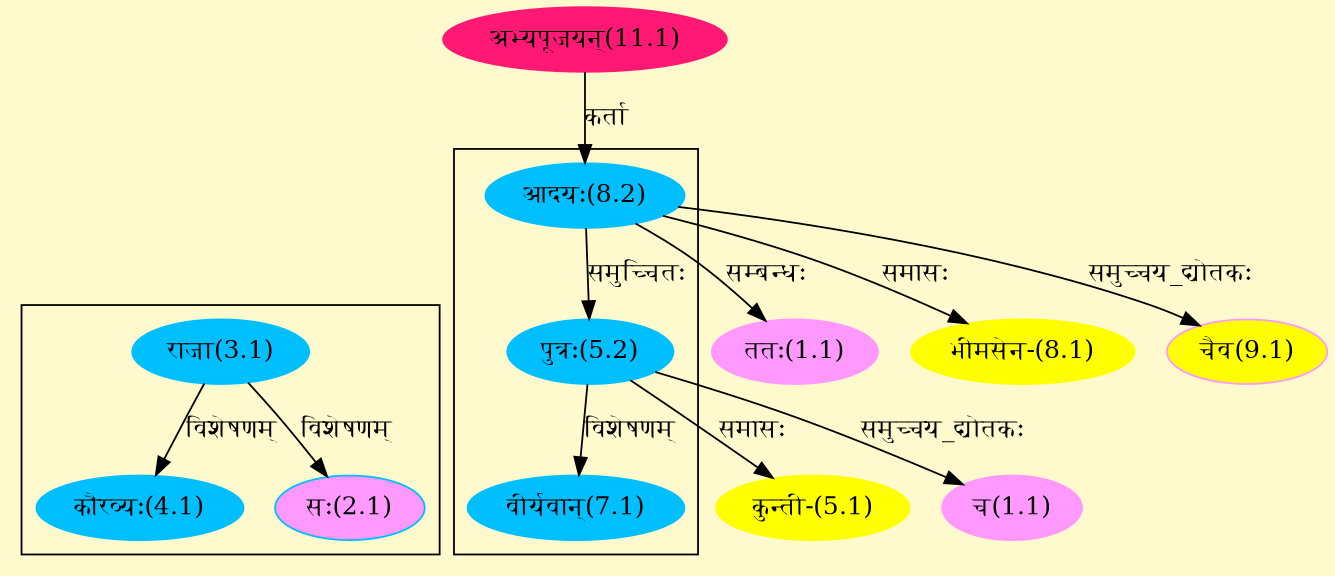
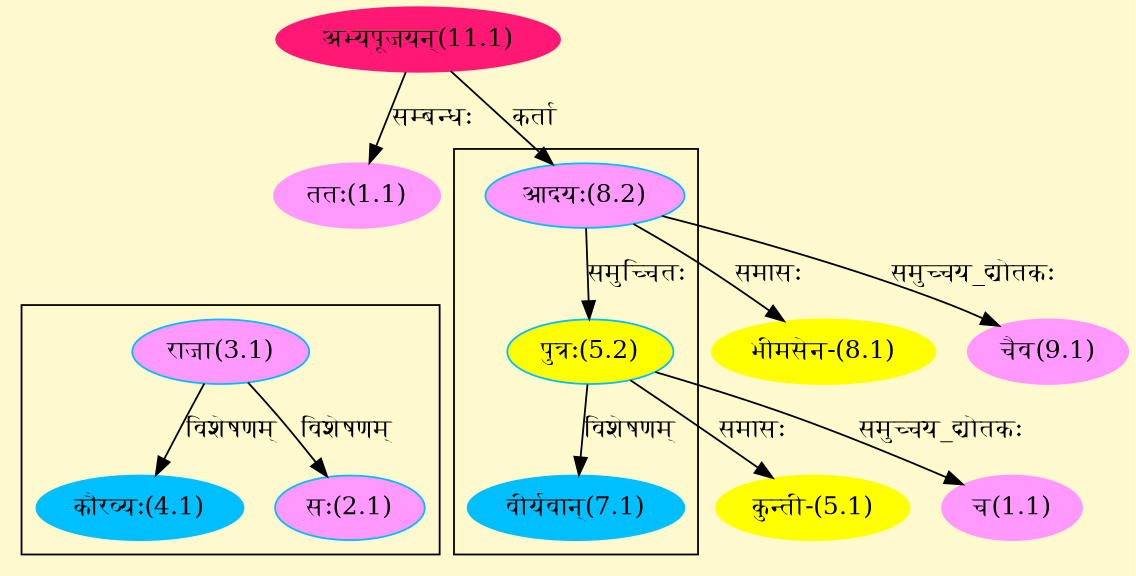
(585, 196) -> (585, 196)
(685, 254) -> (391, 109)
(221, 352) -> (221, 352)
(590, 352) -> (590, 352)
(1247, 352) -> (1048, 352)
